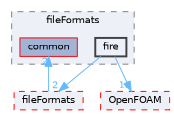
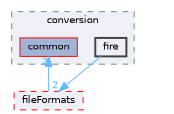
(73, 21) -> (73, 21)
(135, 101) -> none
